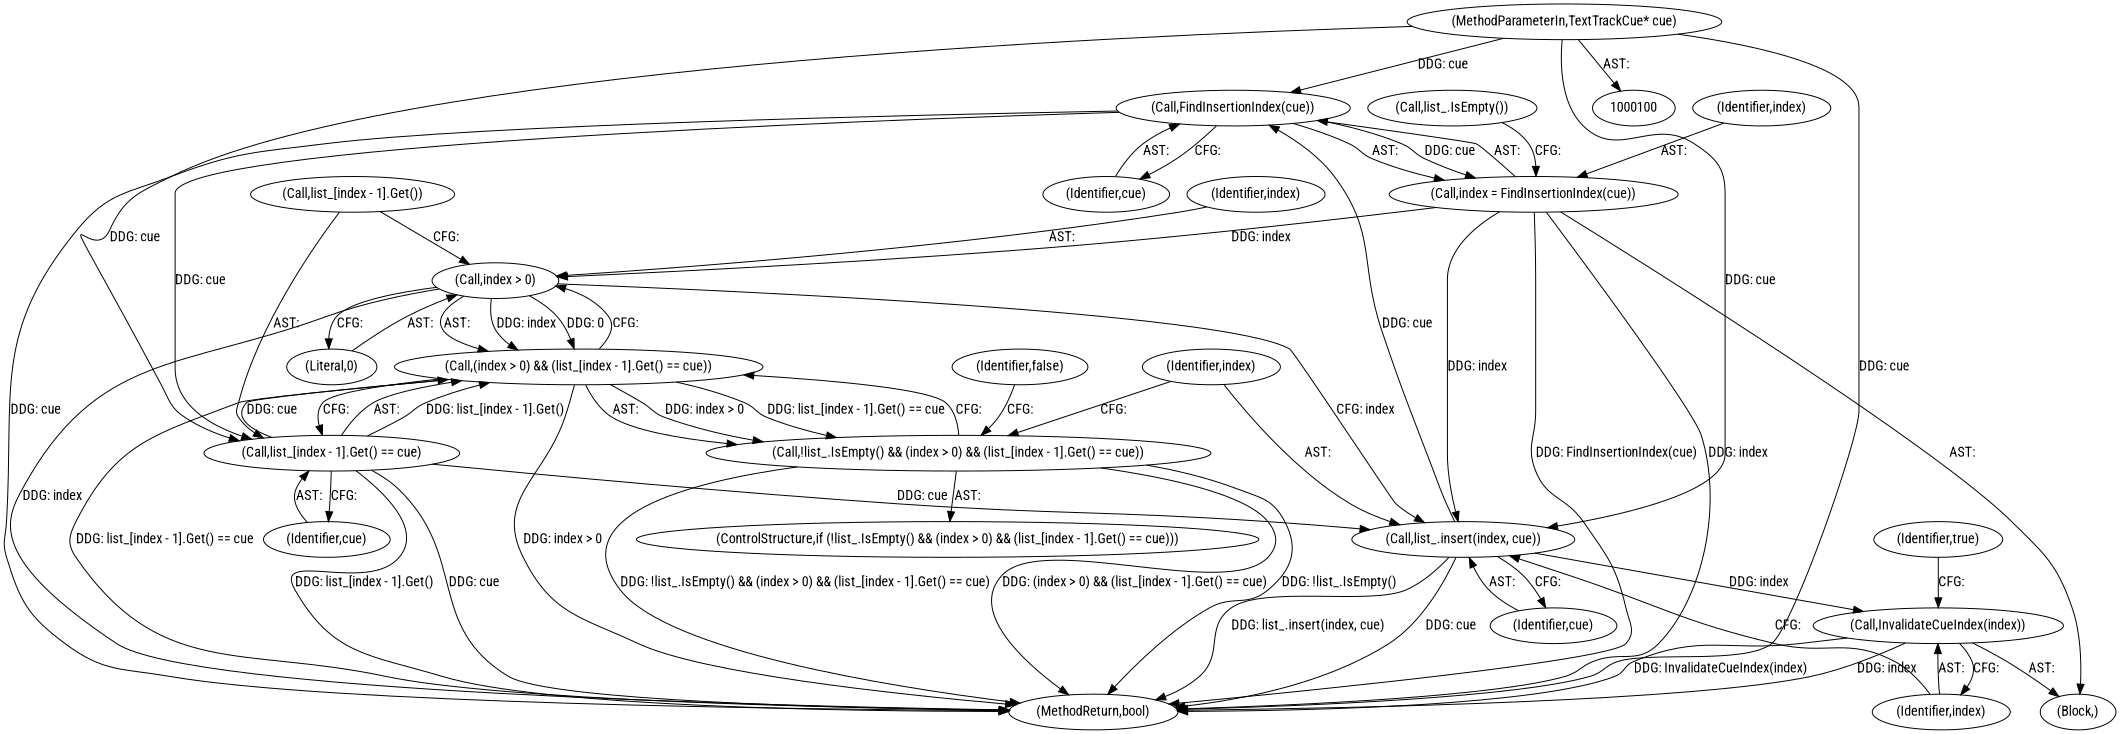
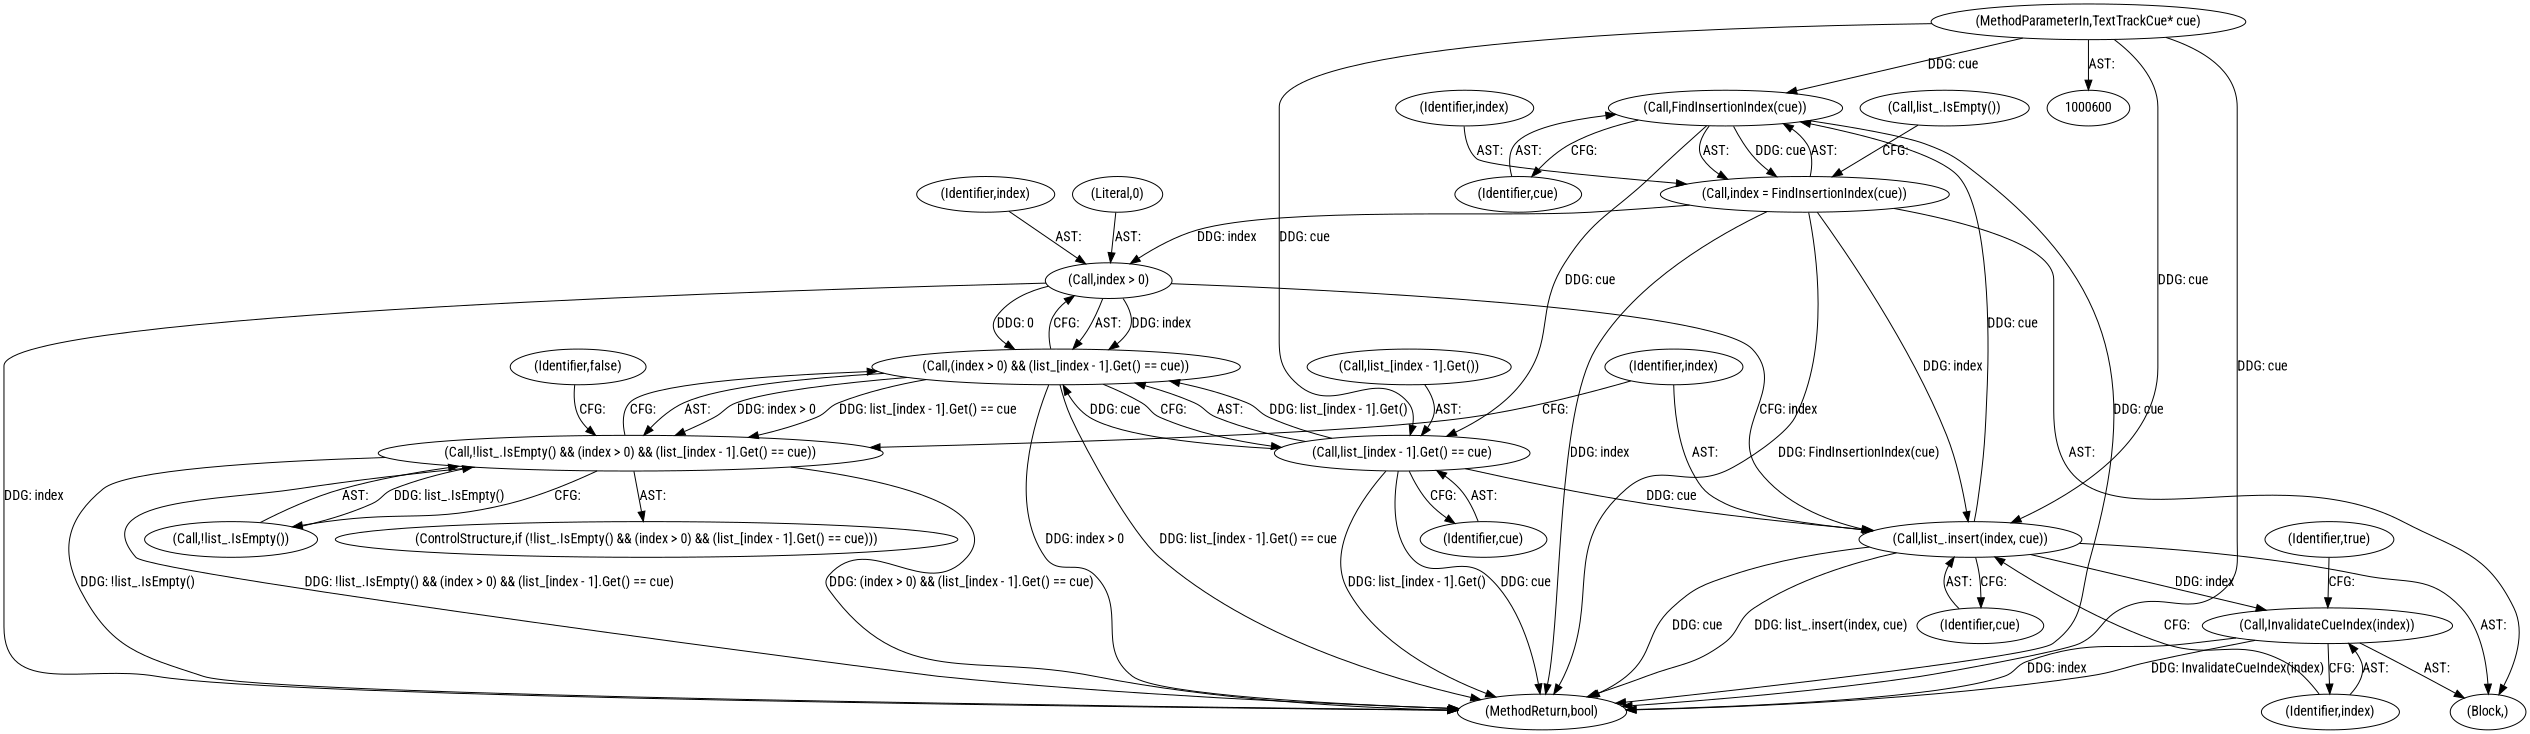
(1634, 108) -> (2088, 108)
(420, 235) -> none
(373, 299) -> none
none -> (231, 539)
none -> (2315, 567)
